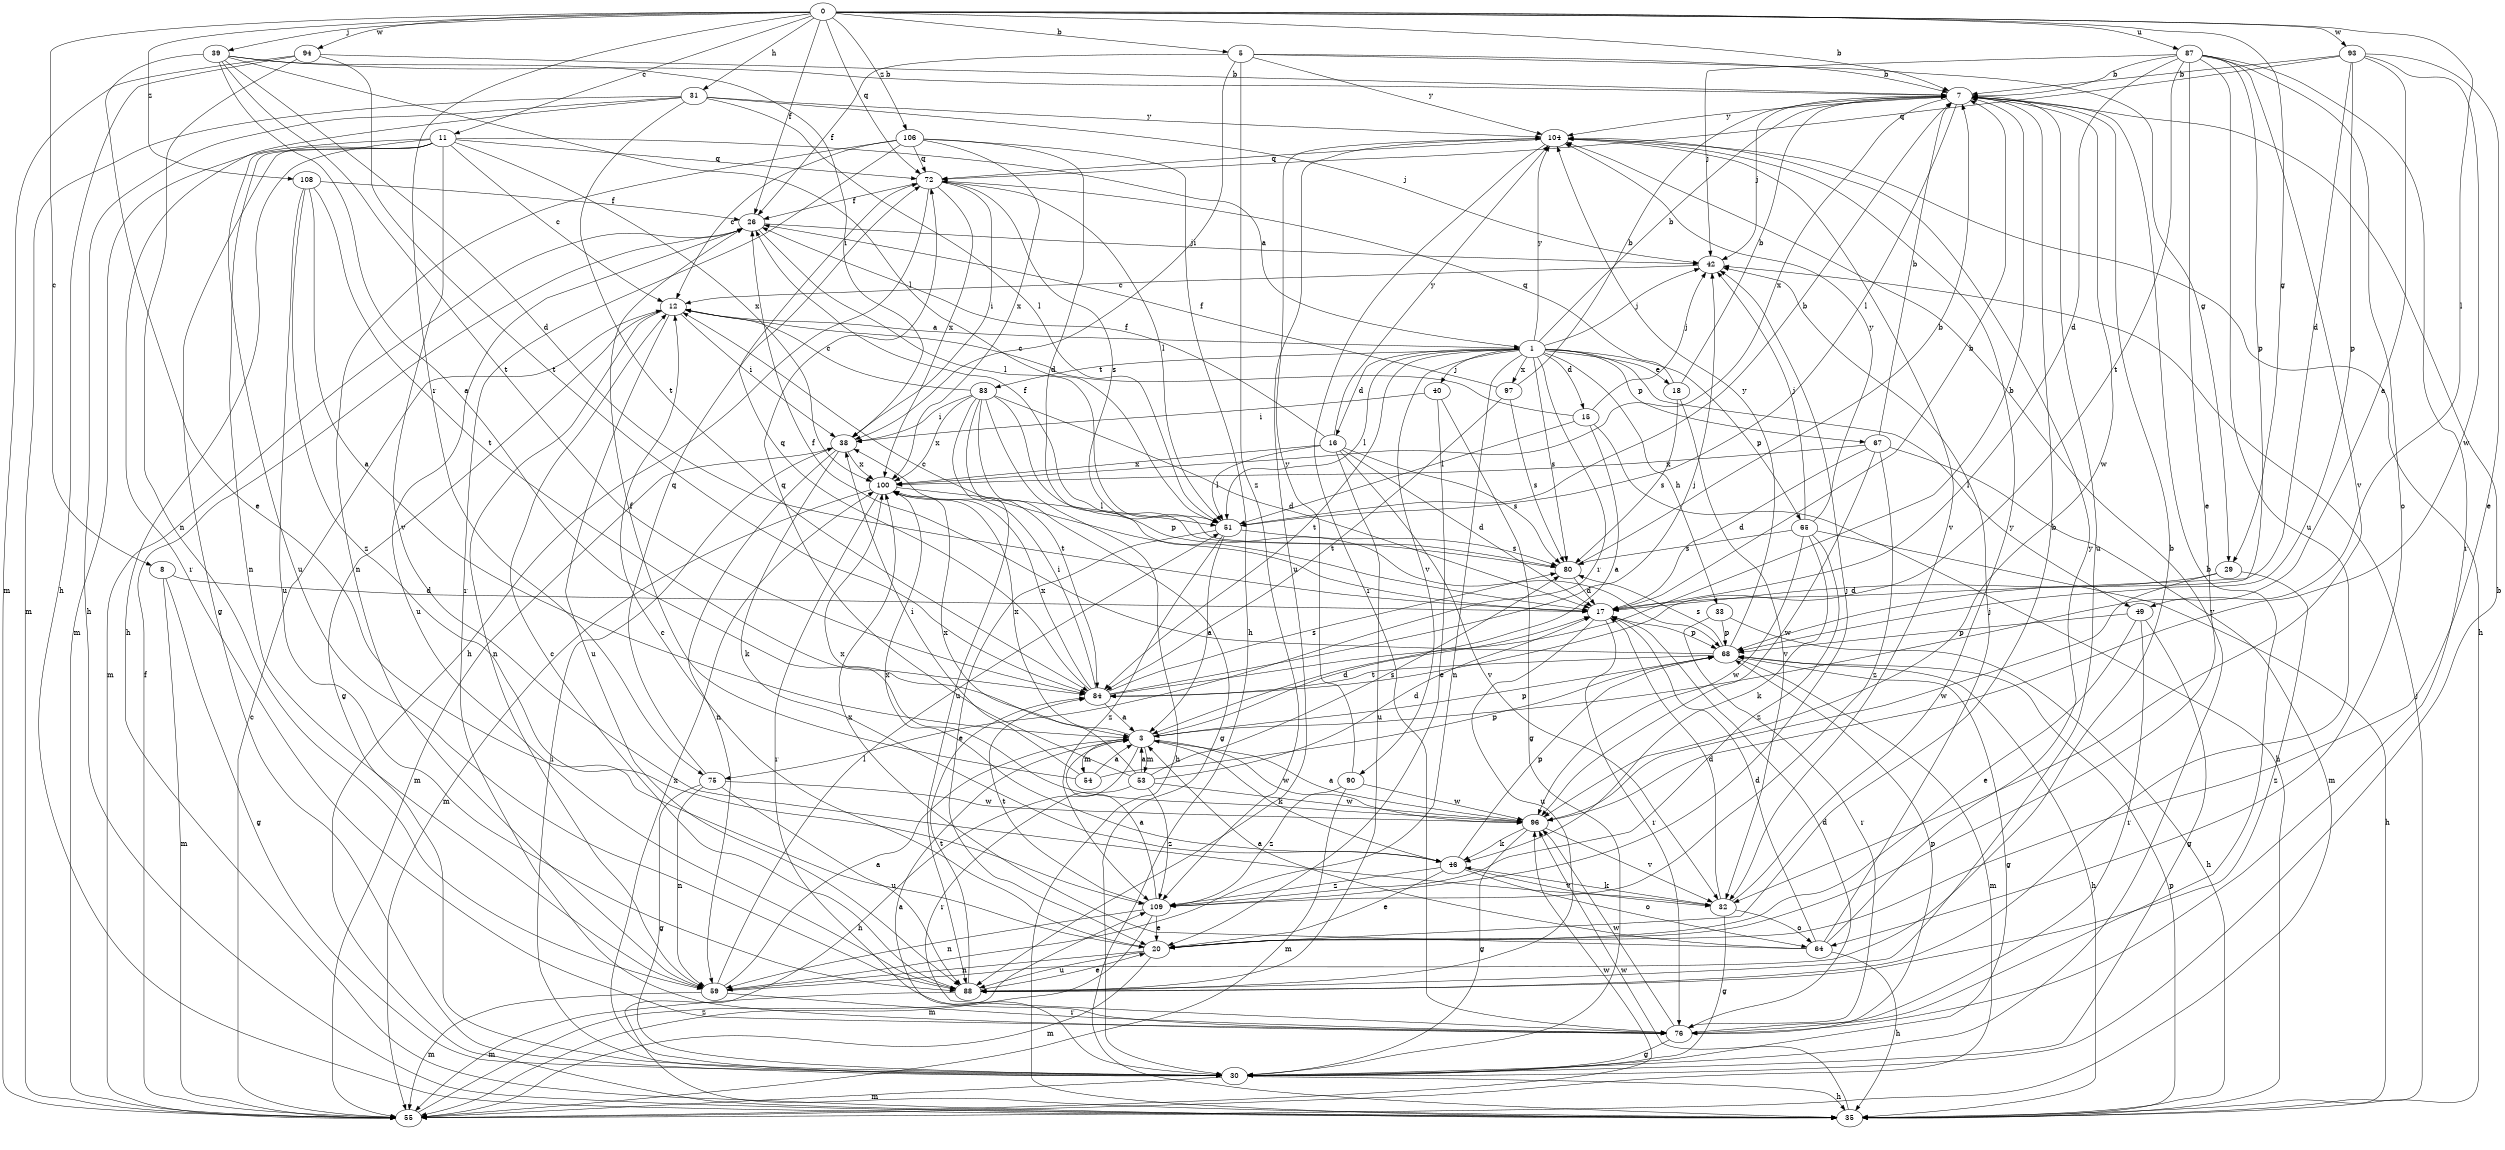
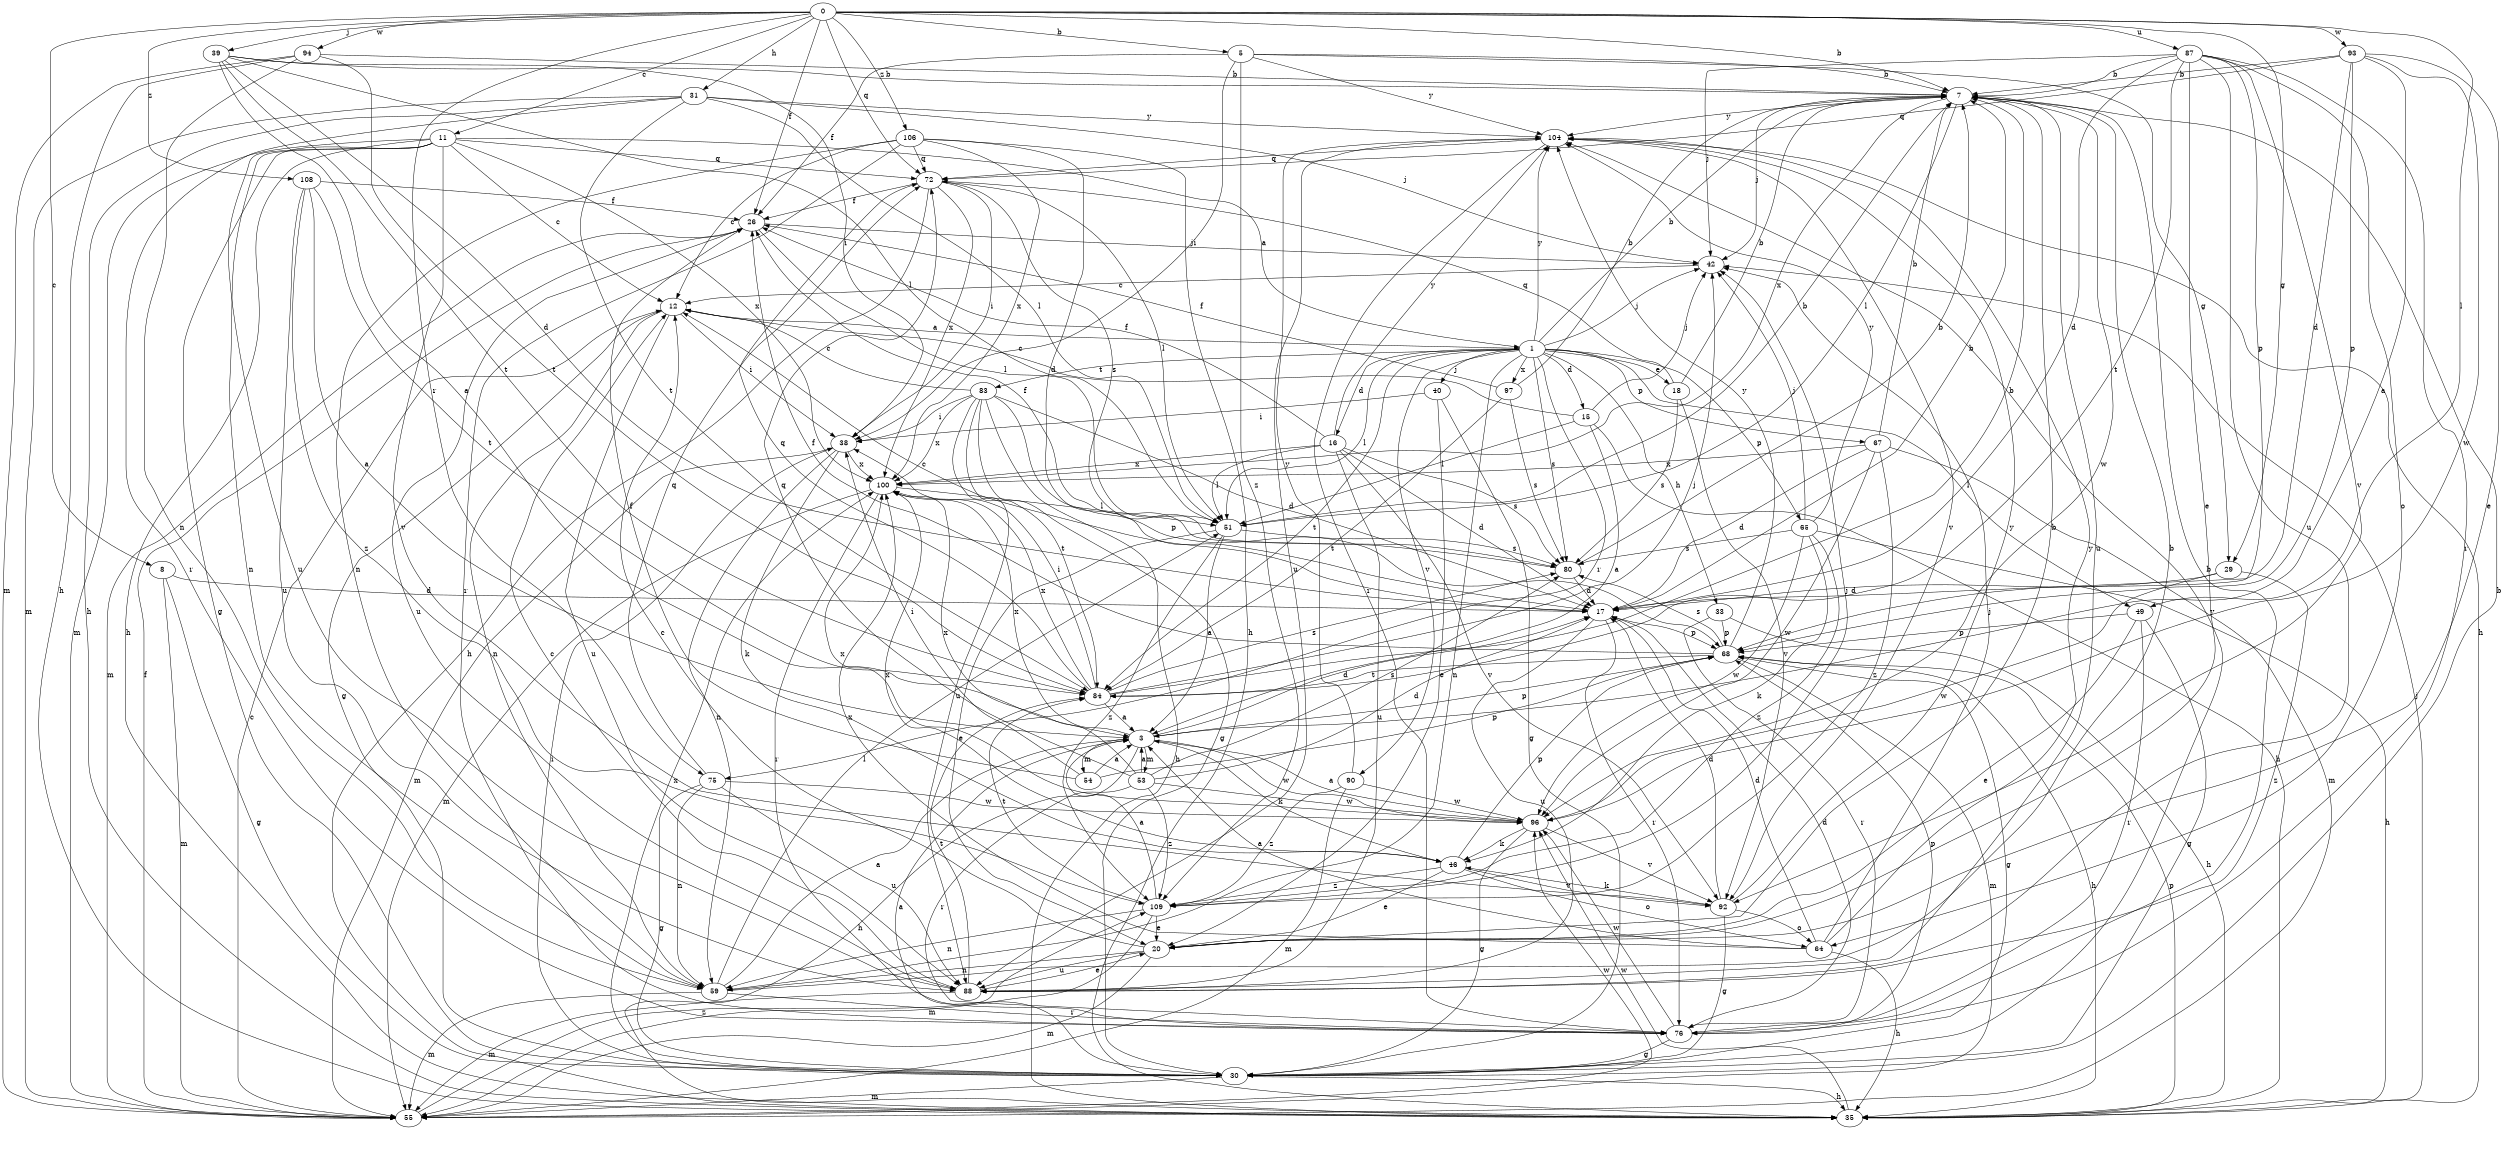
(403, 682) -> none
(1723, 907) -> (1723, 907)
